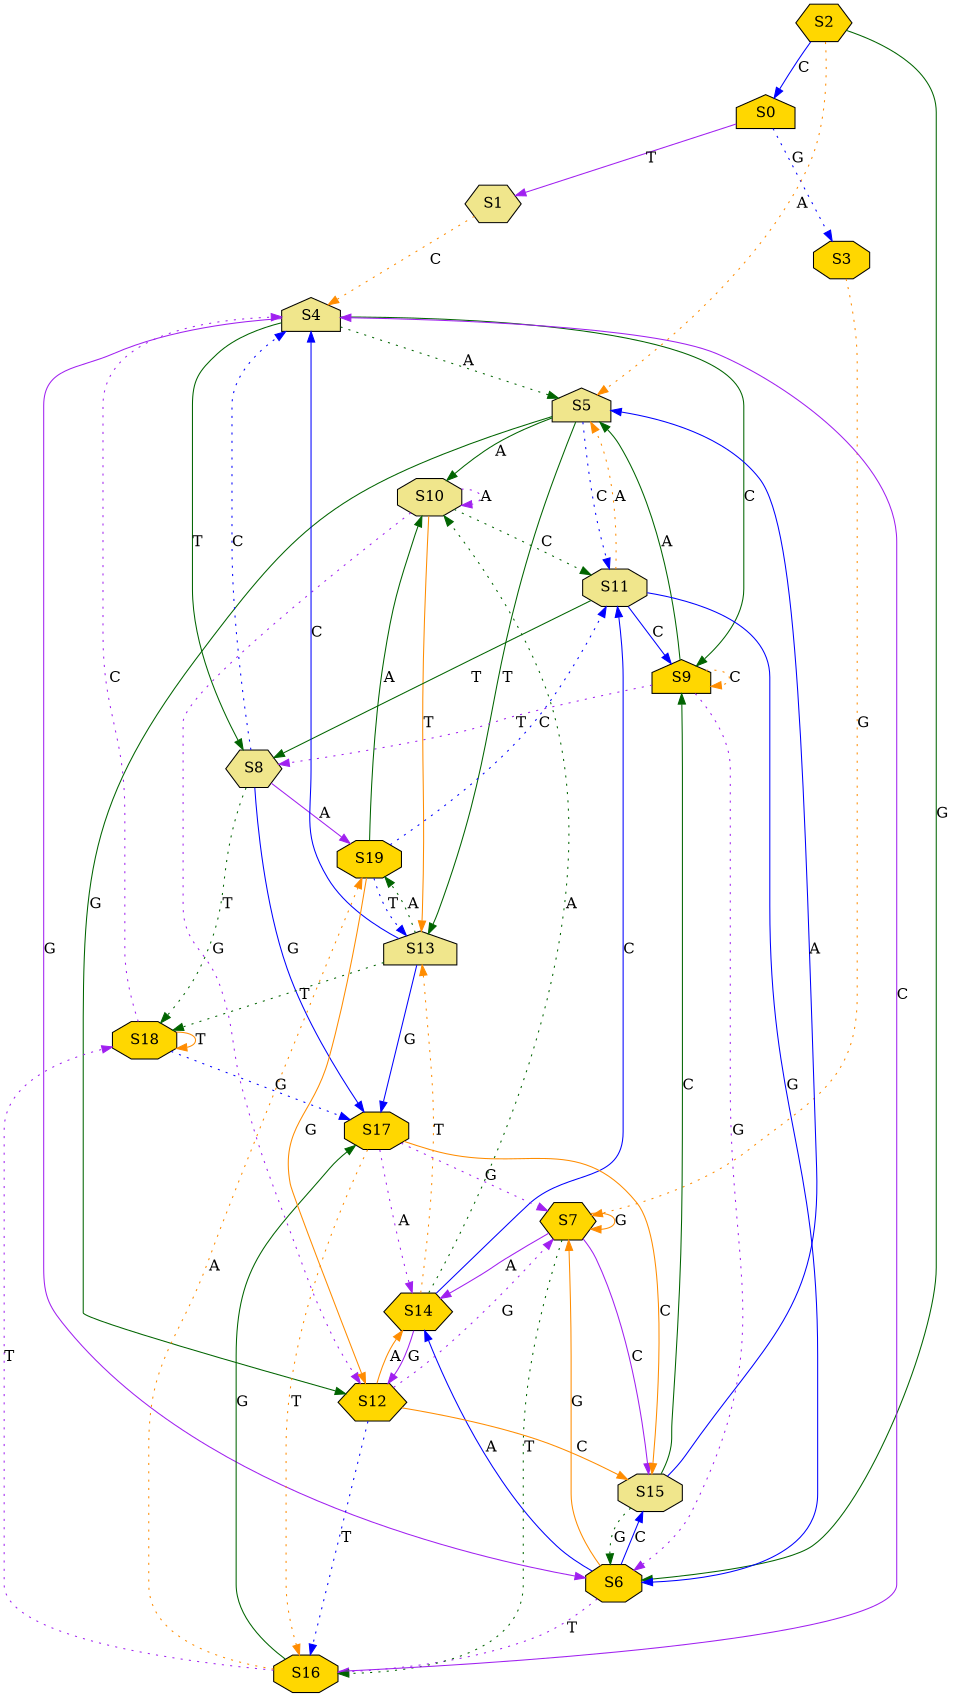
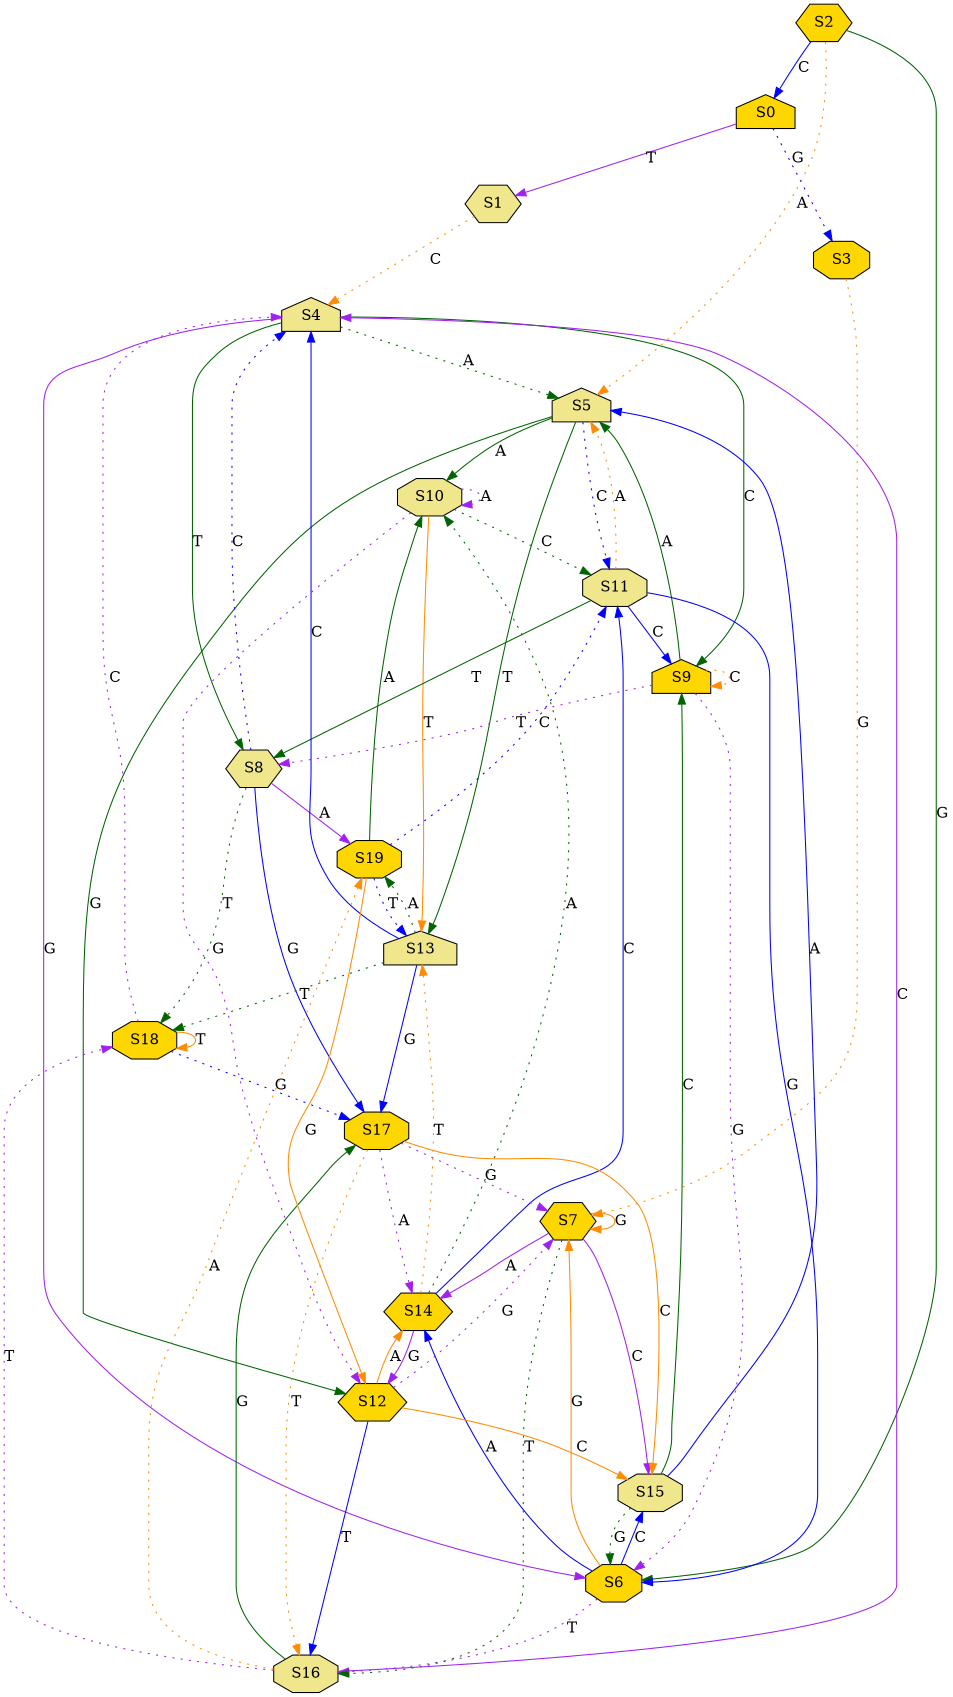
(340, 1533) -> (340, 1533)
(306, 1674) -> (306, 1674)
